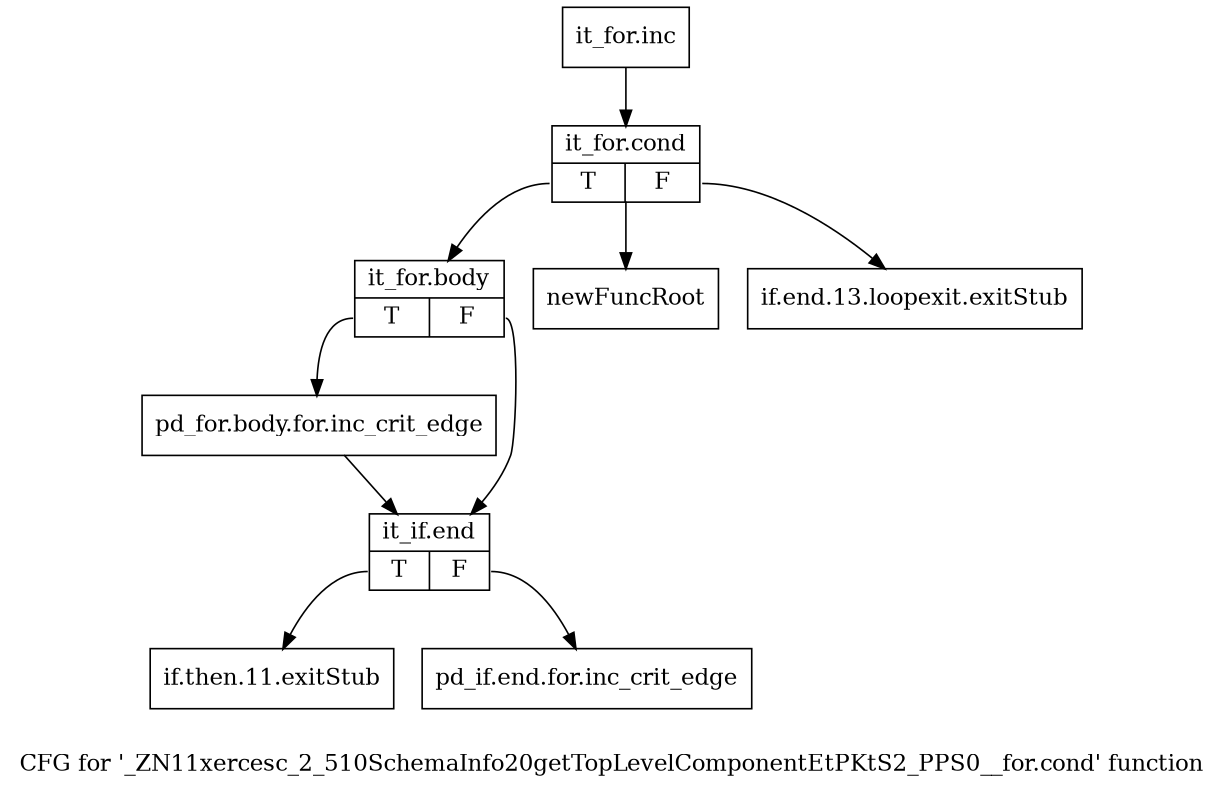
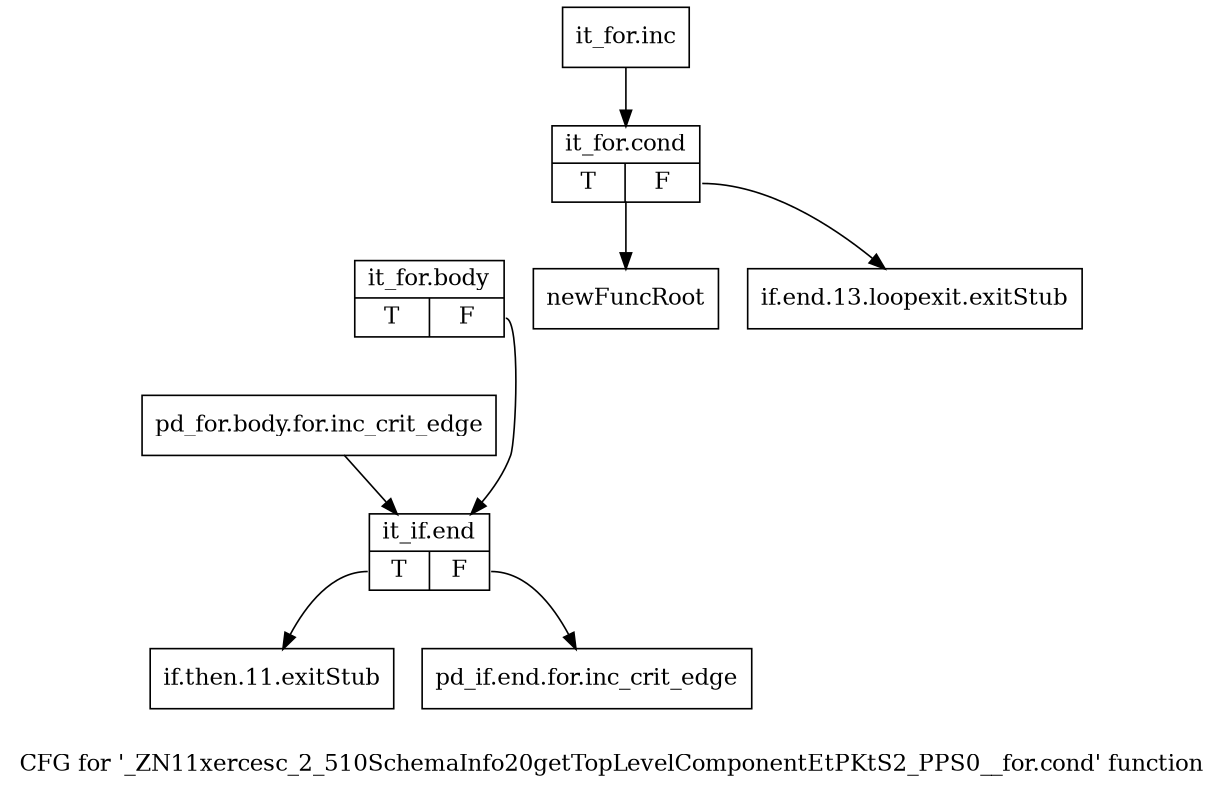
(496, 204) -> none
(324, 341) -> none
